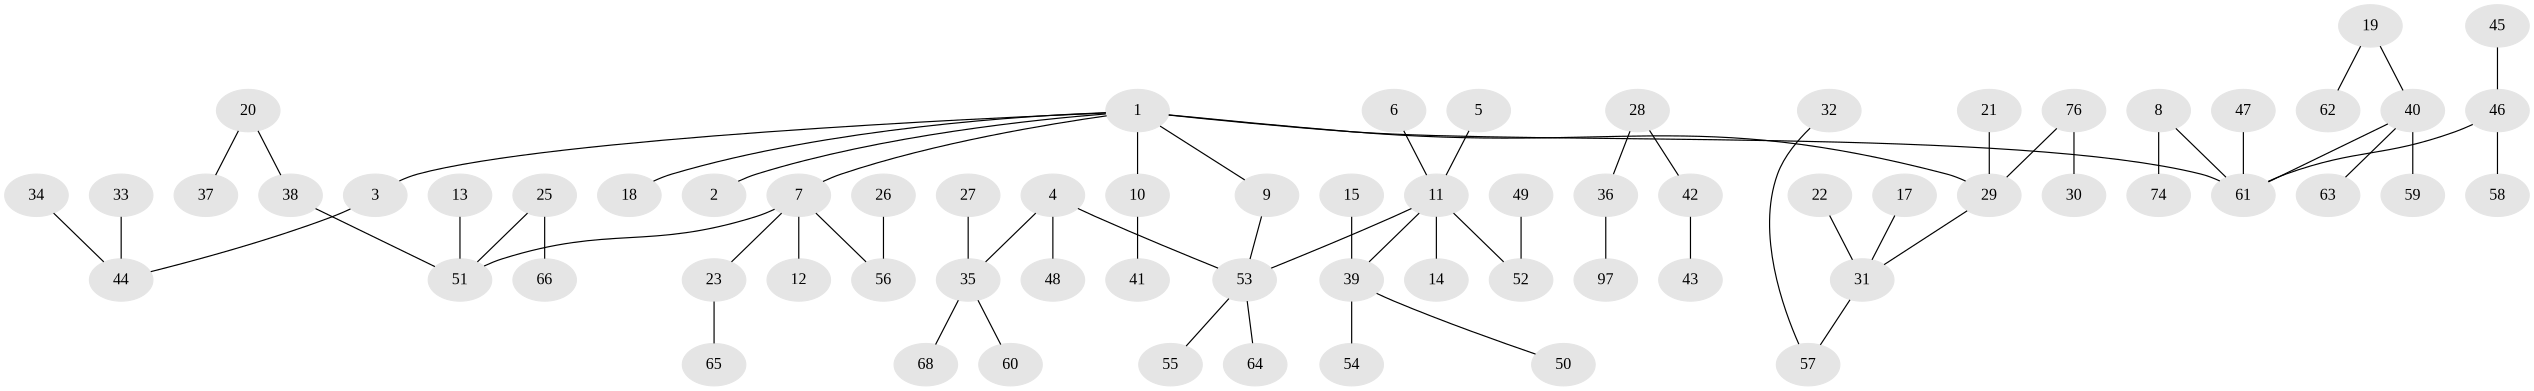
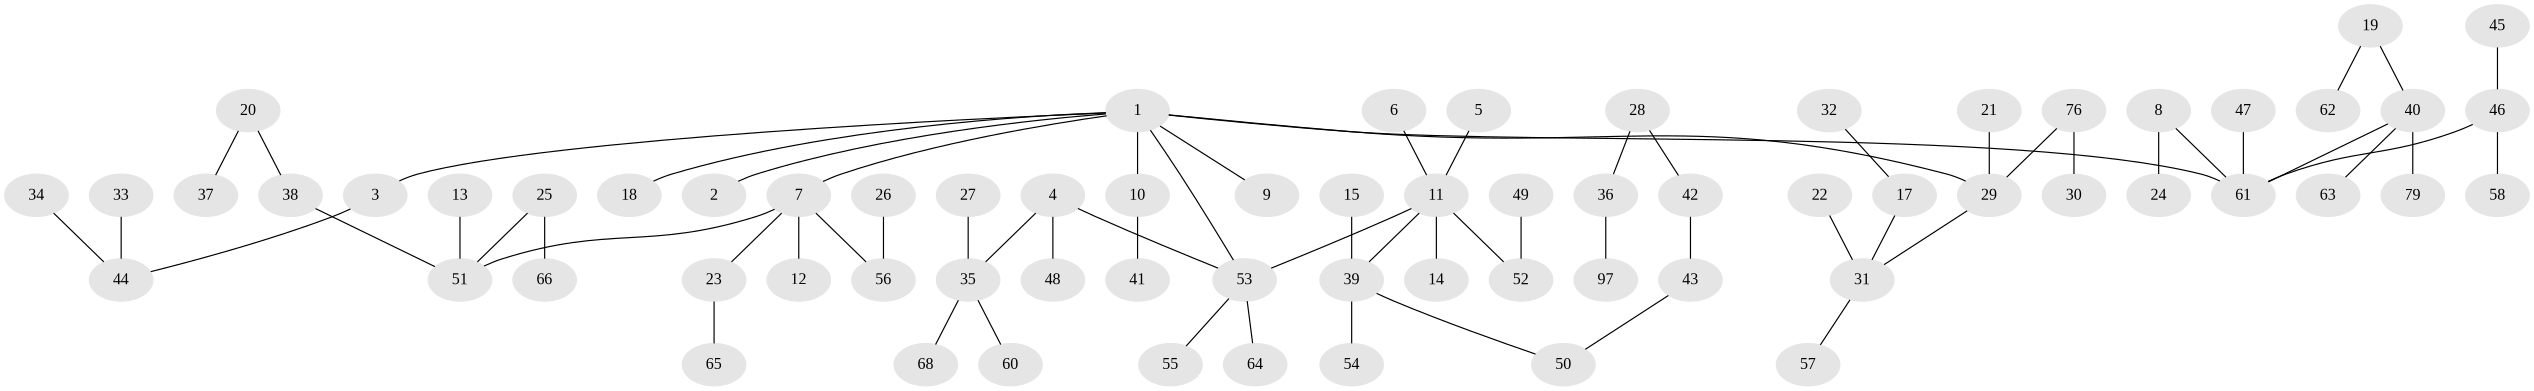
(2159, 195) -> (2159, 195)
(2413, 195) -> (2413, 195)
(1770, 232) -> (1867, 153)
(1256, 238) -> (1193, 194)
none -> (1627, 322)
